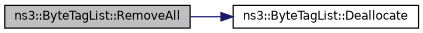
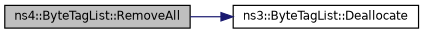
(97, 17) -> (97, 17)
